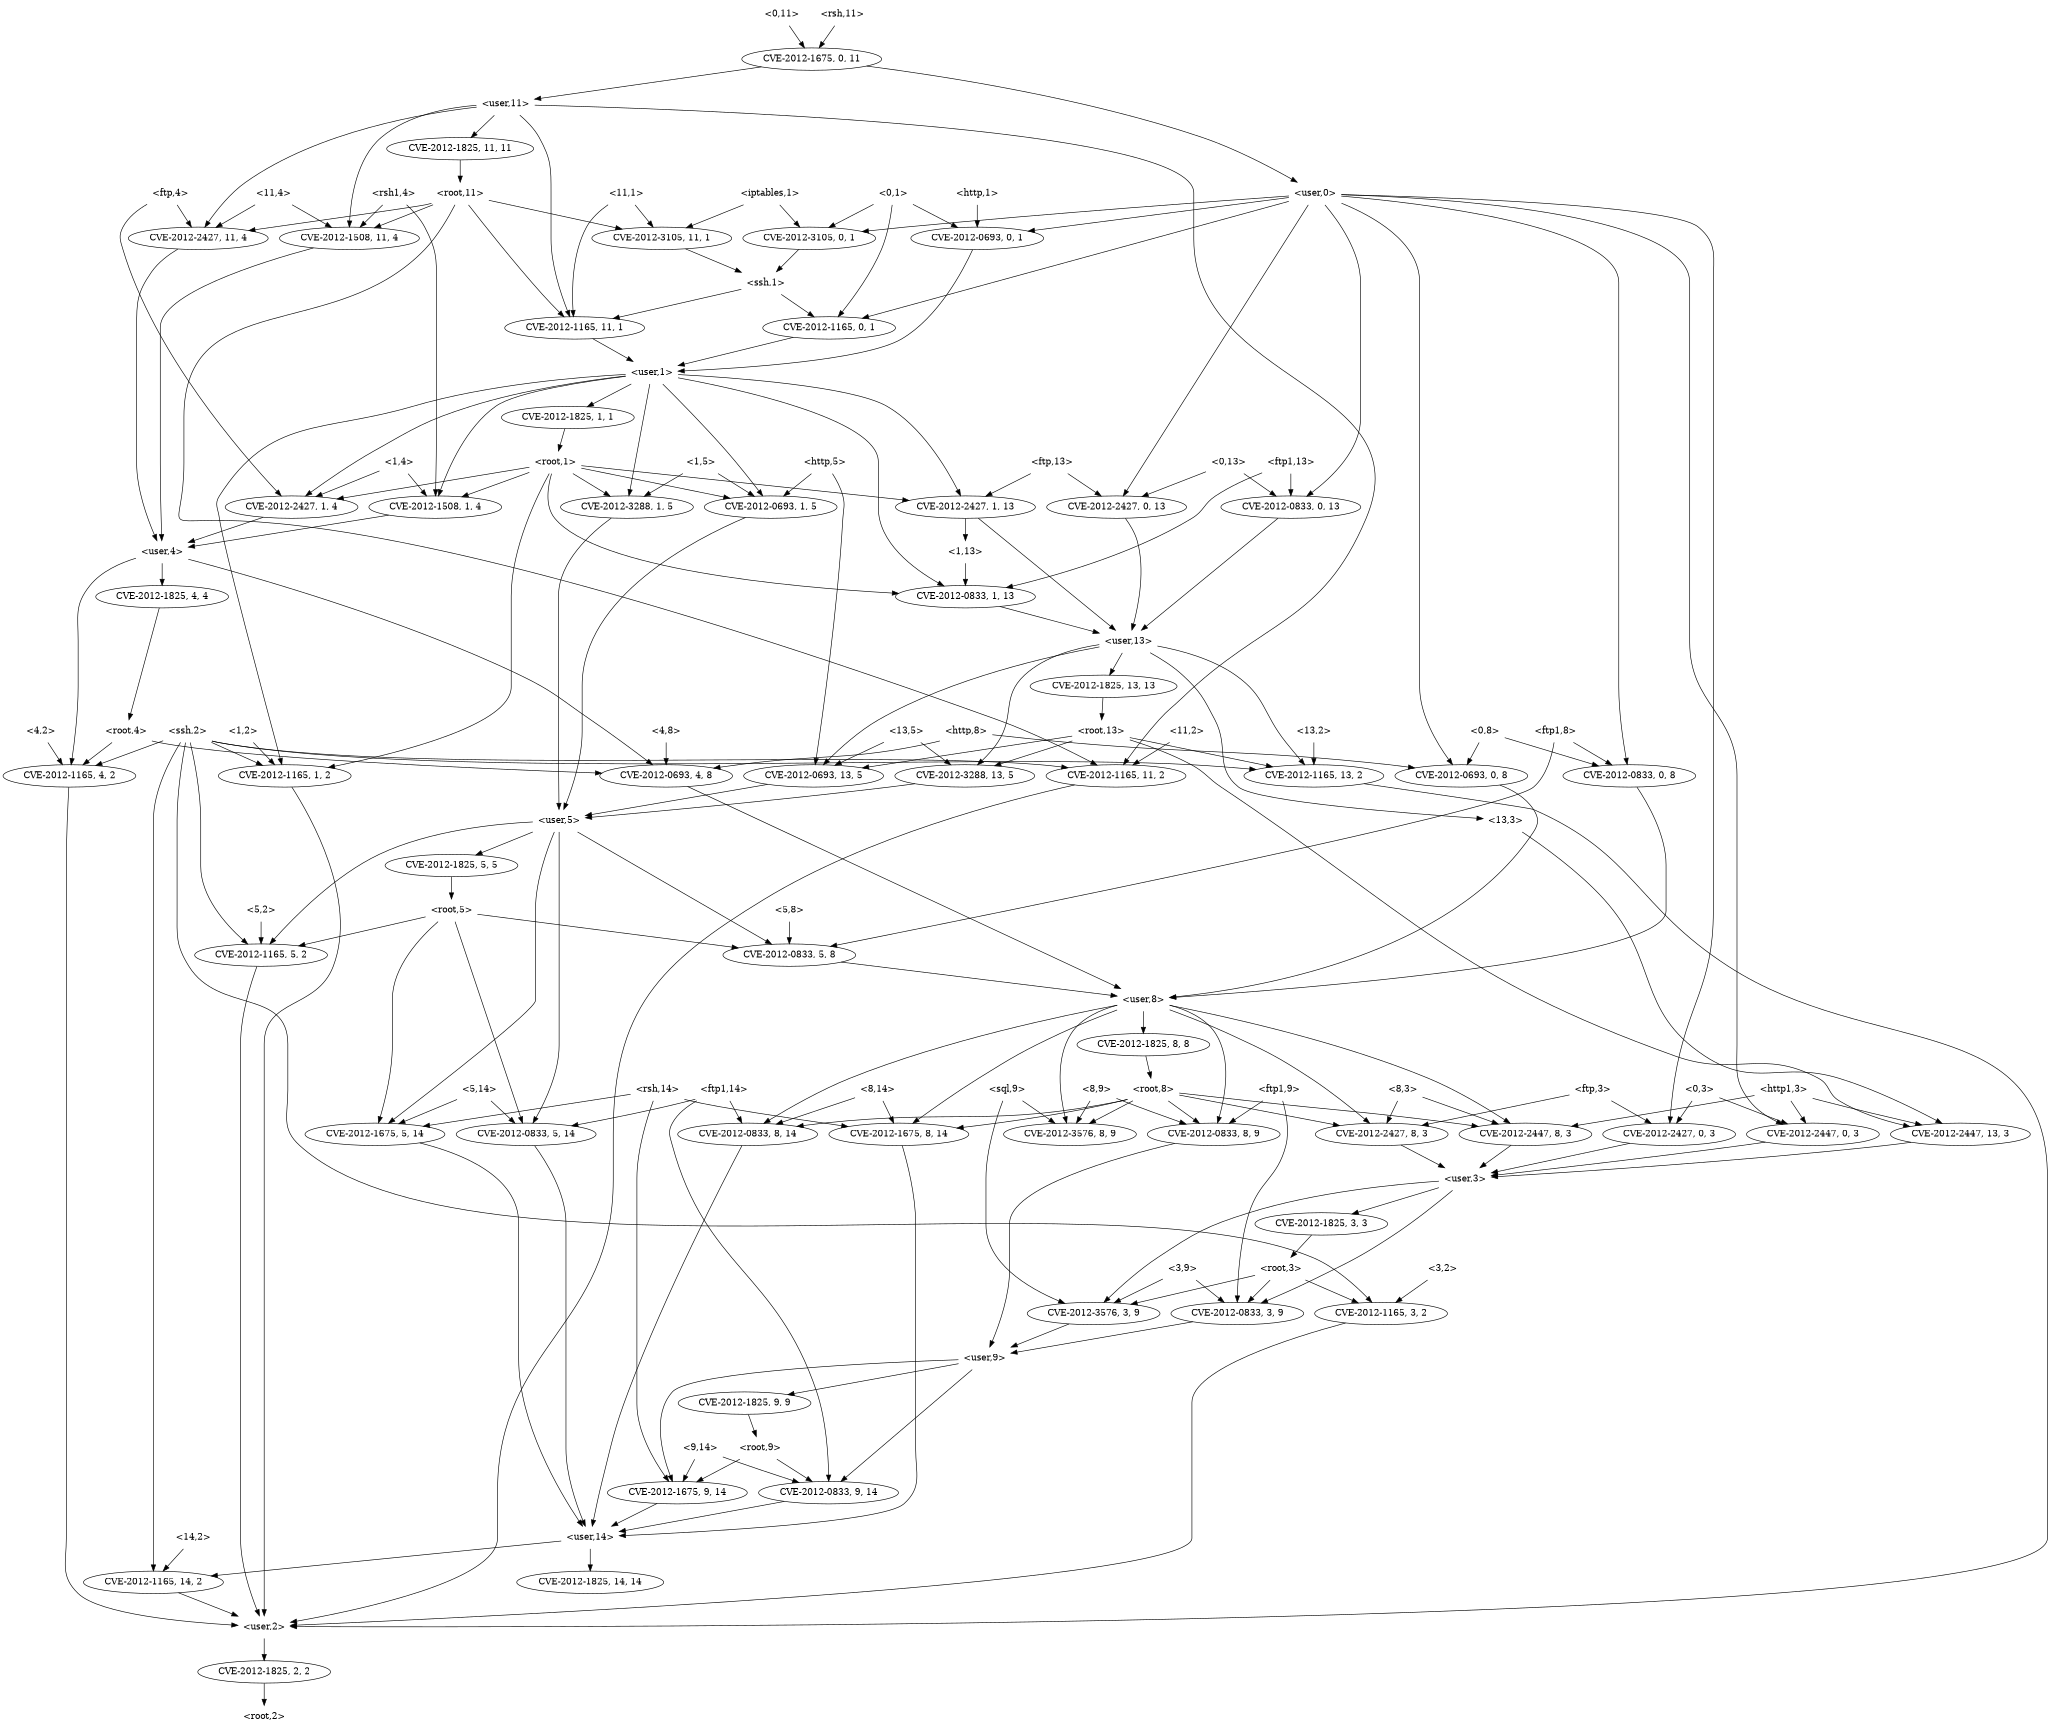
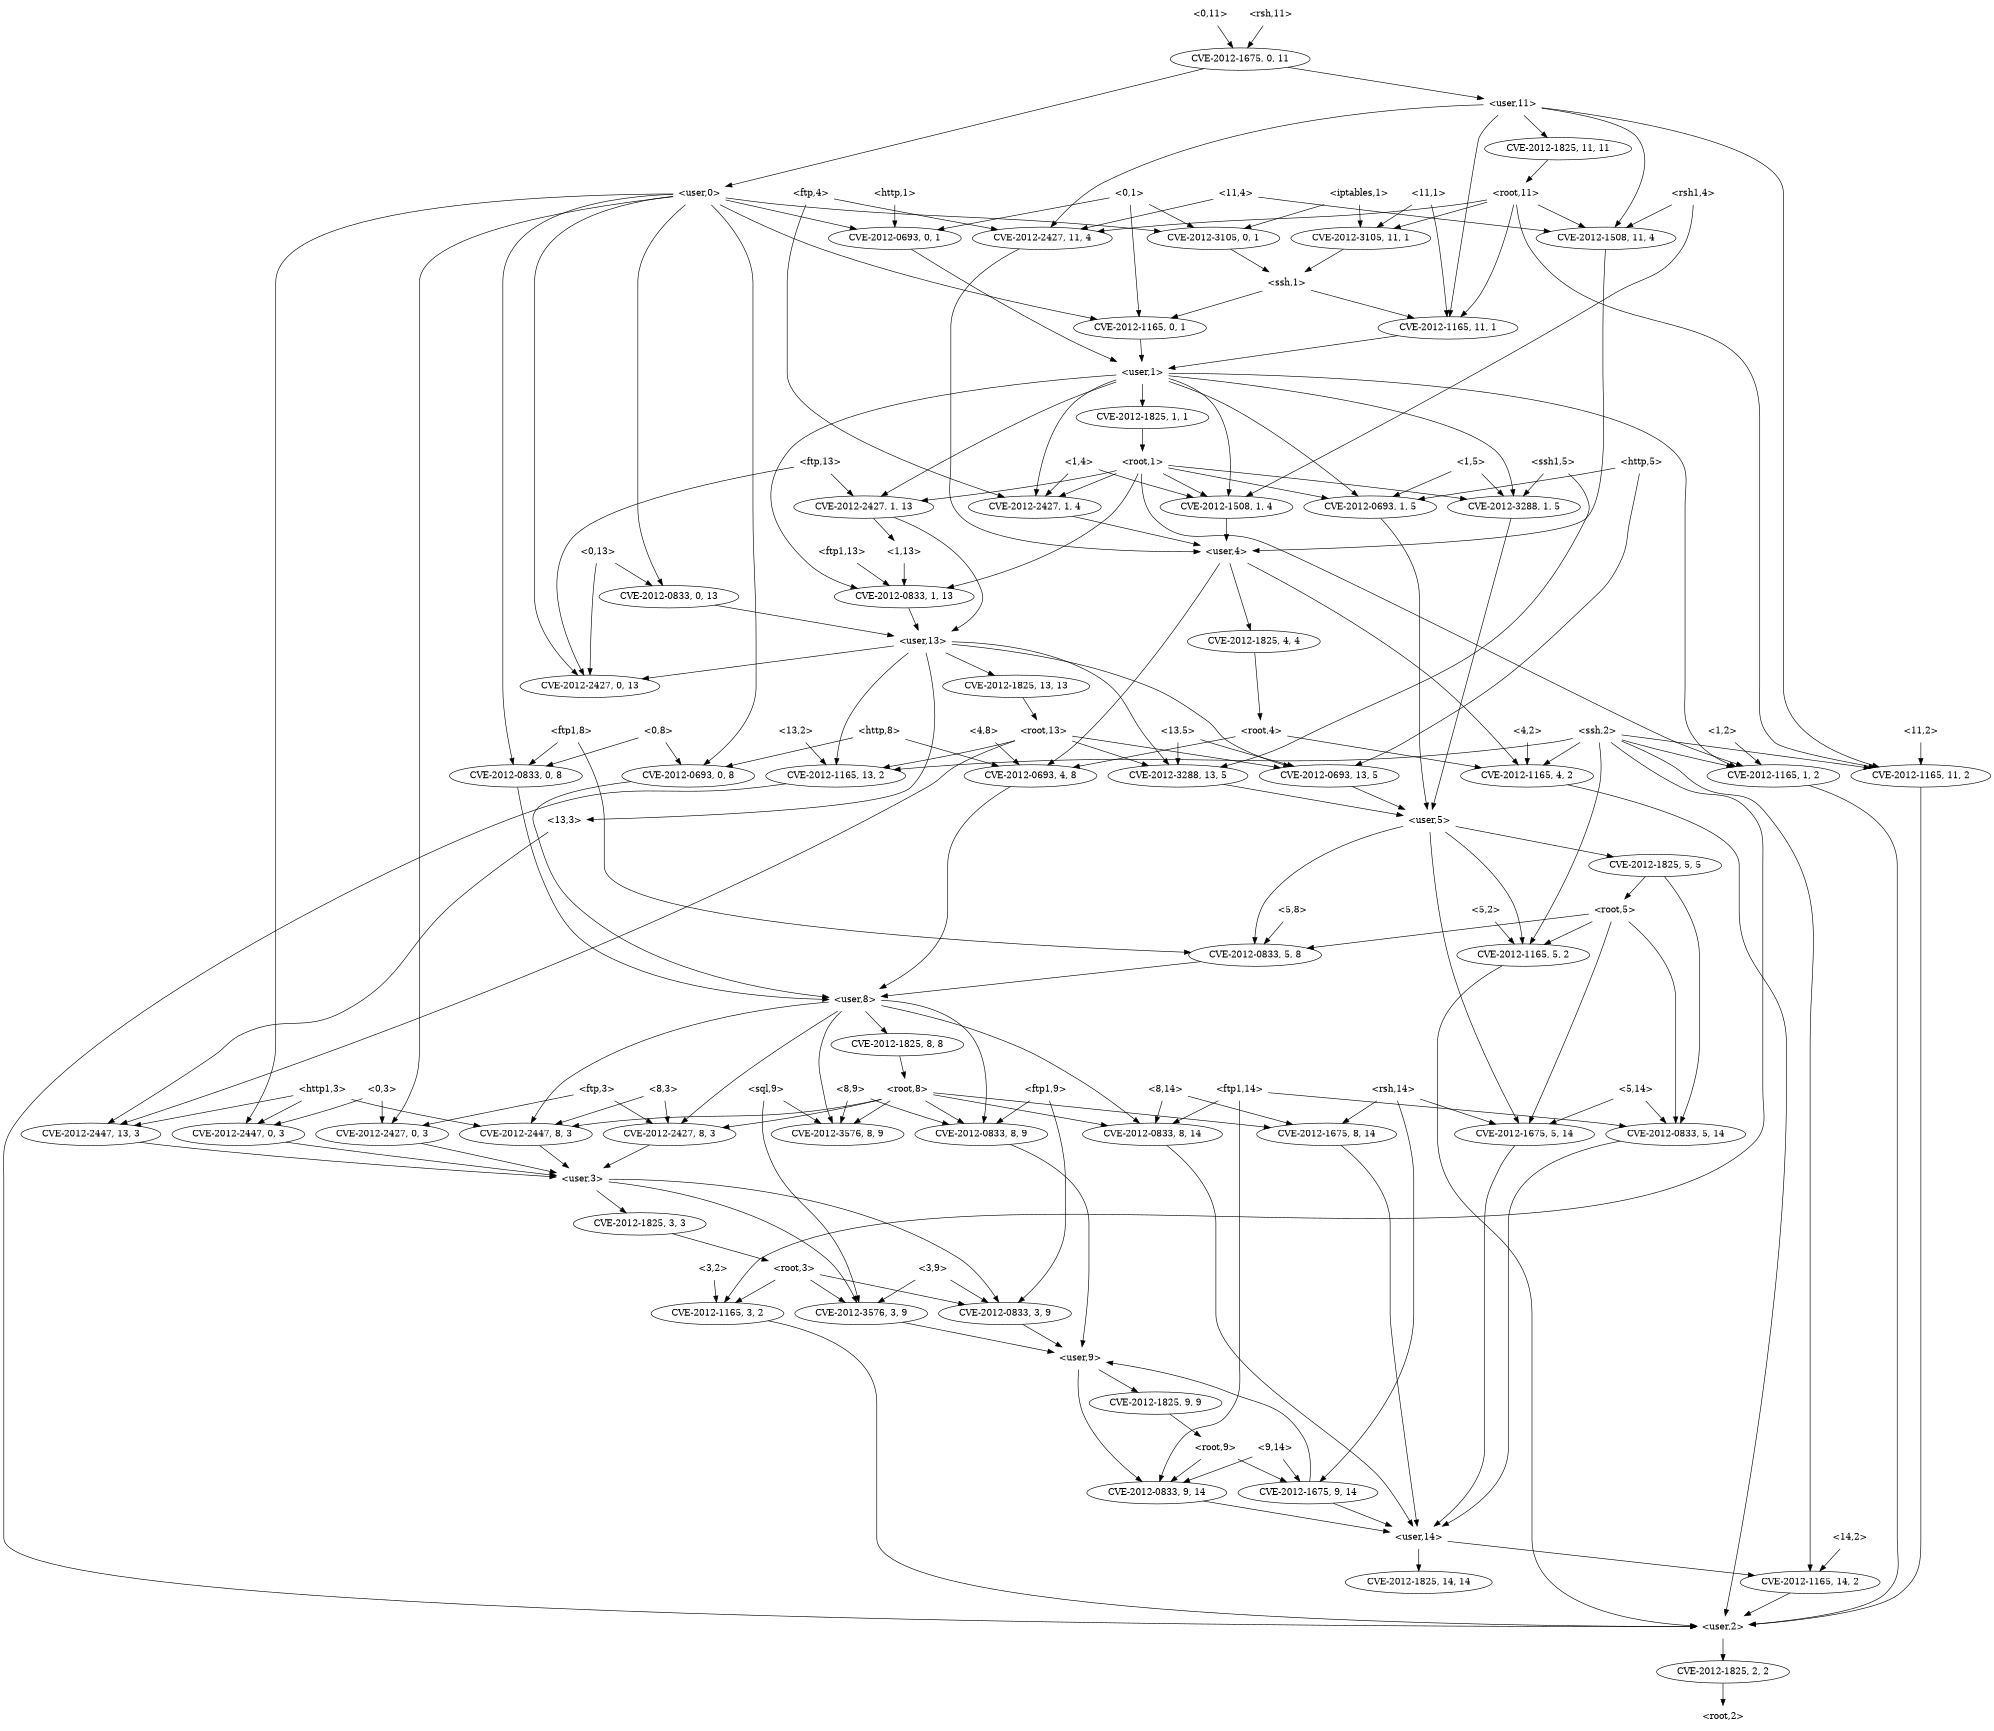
none -> (1553, 462)
(1291, 482) -> none
(1141, 570) -> (771, 662)
(559, 977) -> (1699, 994)
(1013, 1057) -> none
(770, 1371) -> (1242, 1397)
